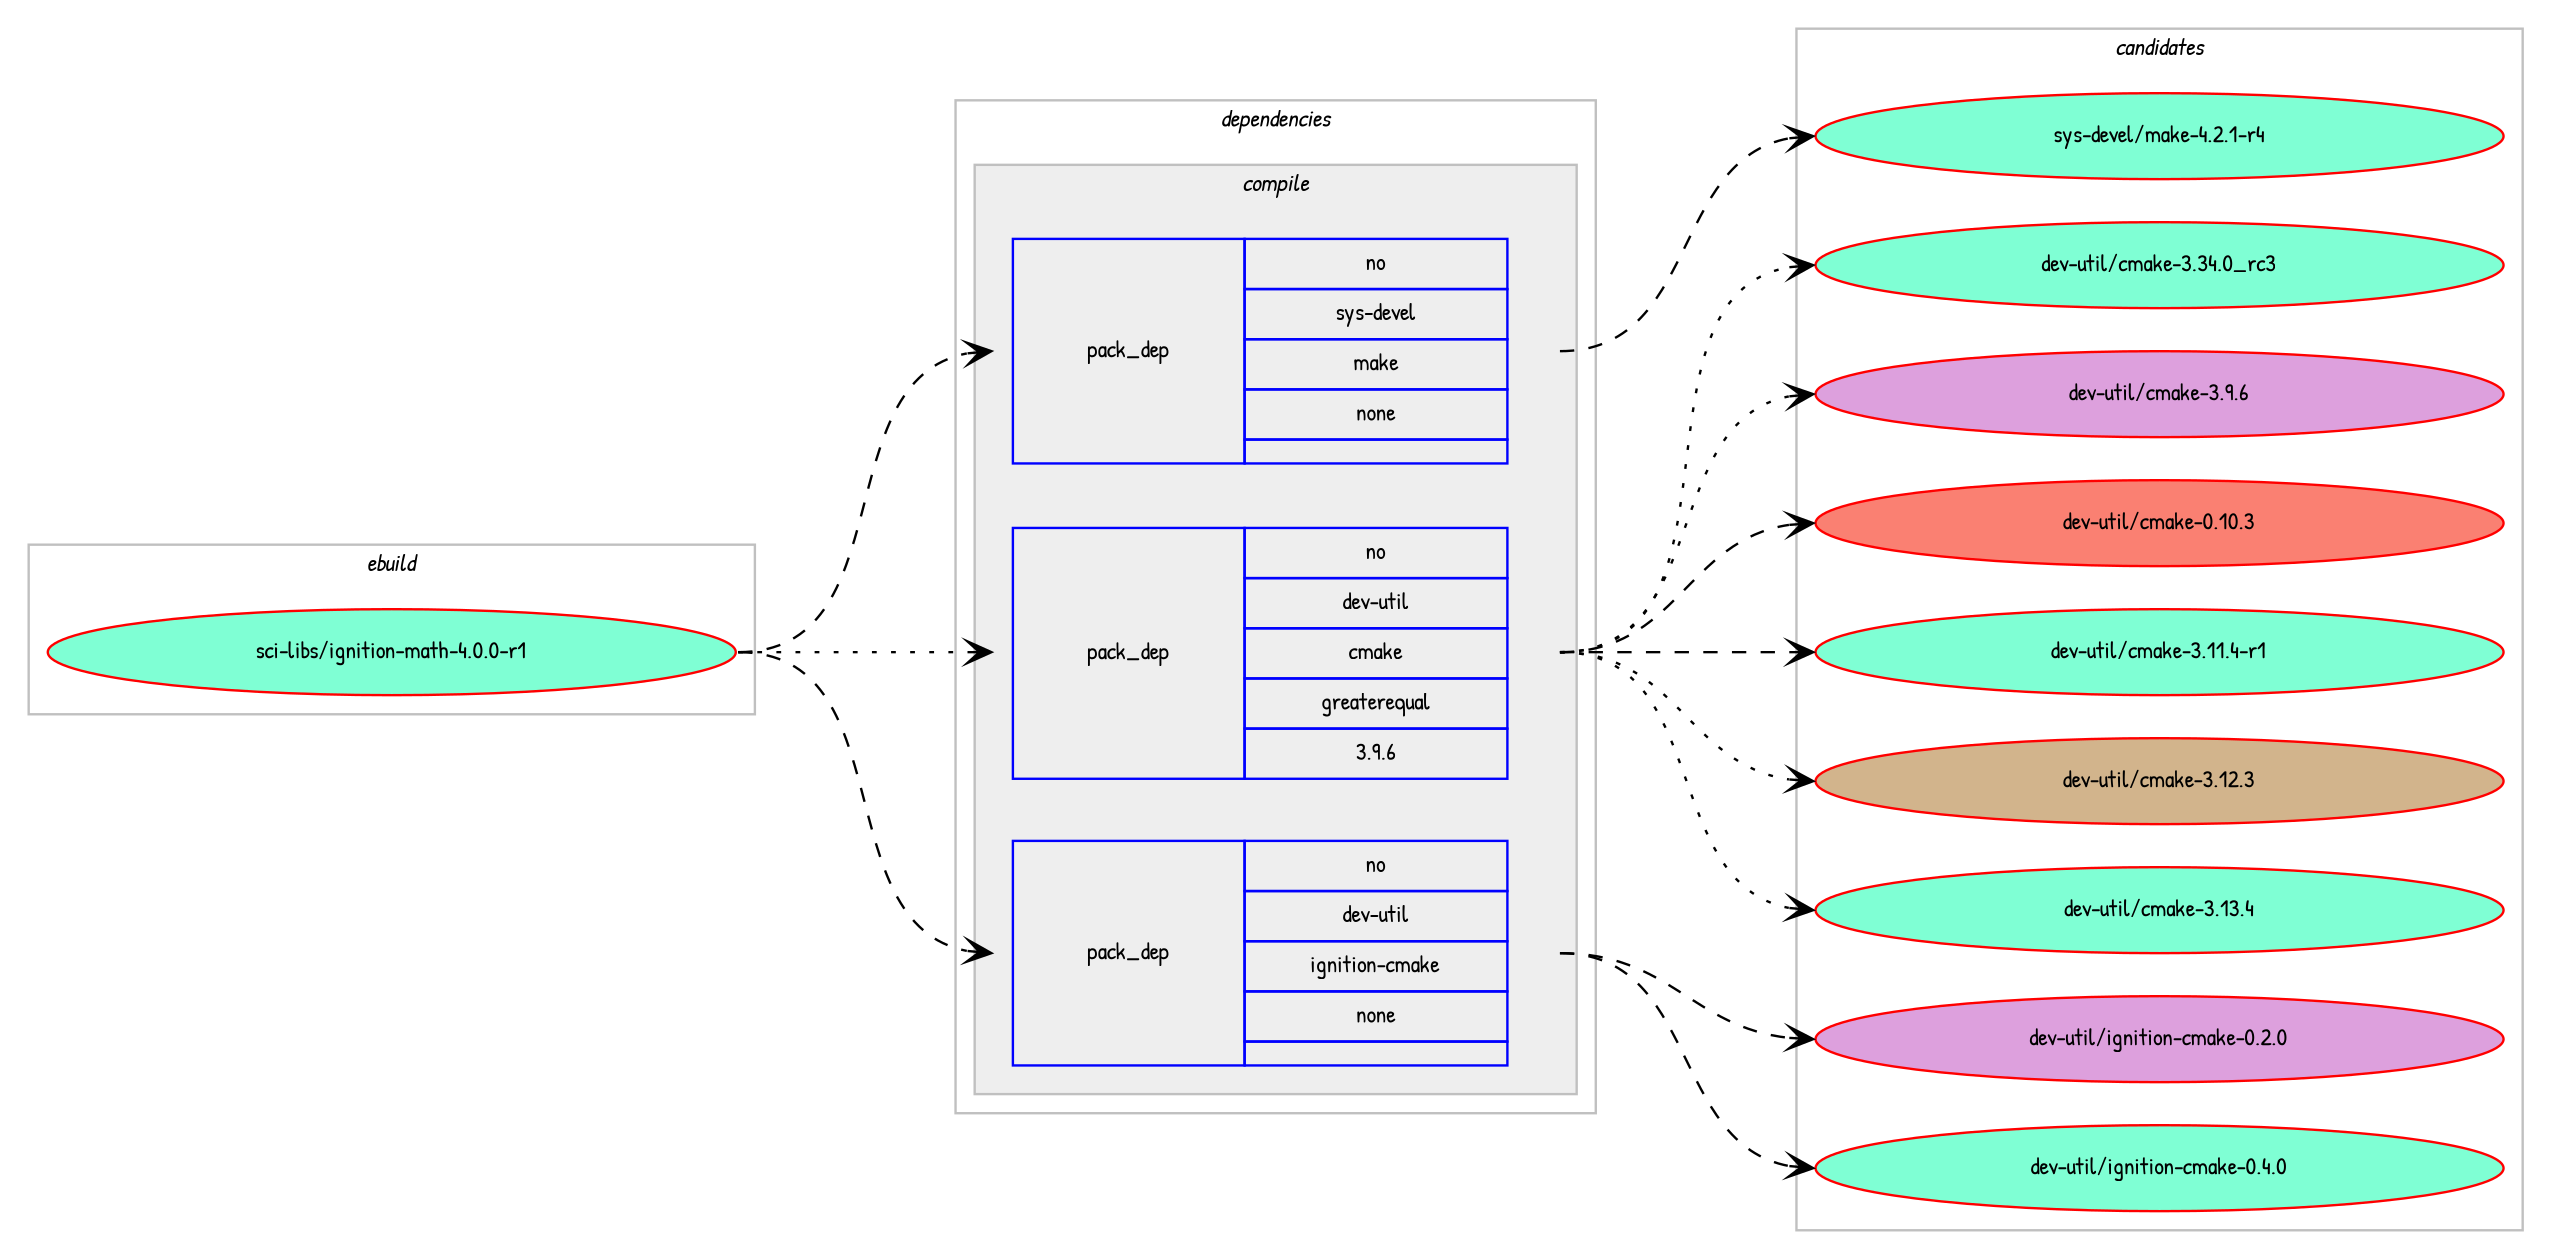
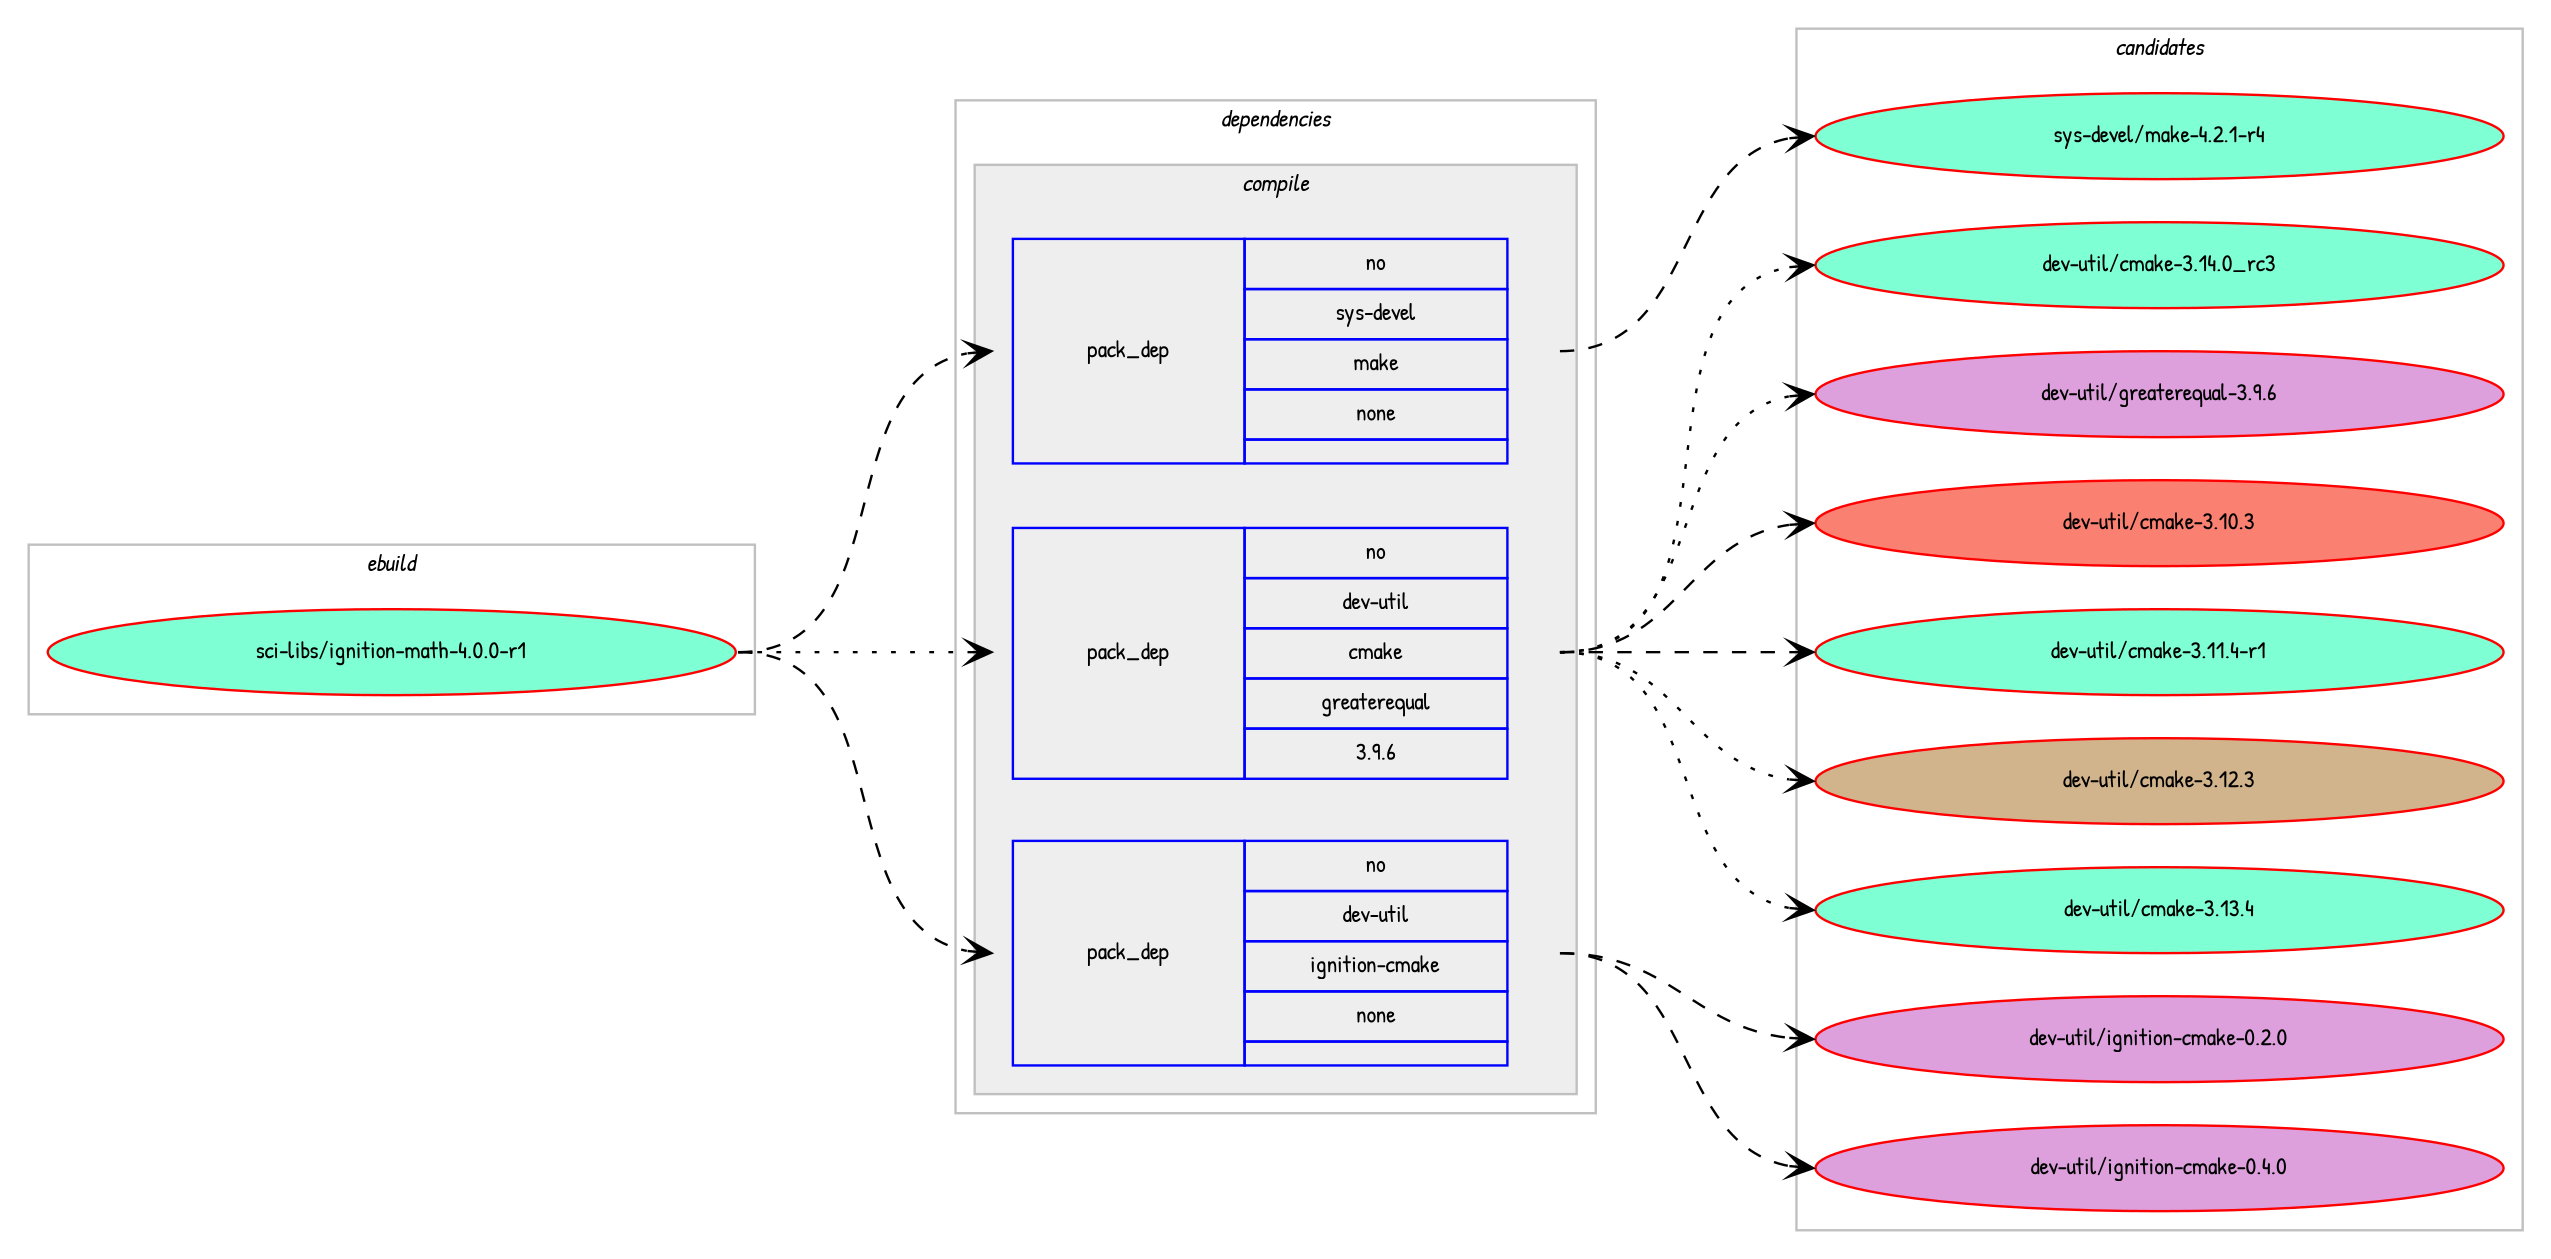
(2160, 265) -> (2160, 265)
(2160, 394) -> (2160, 394)
(2160, 523) -> (2160, 523)
(2160, 1168) -> (2160, 1168)
